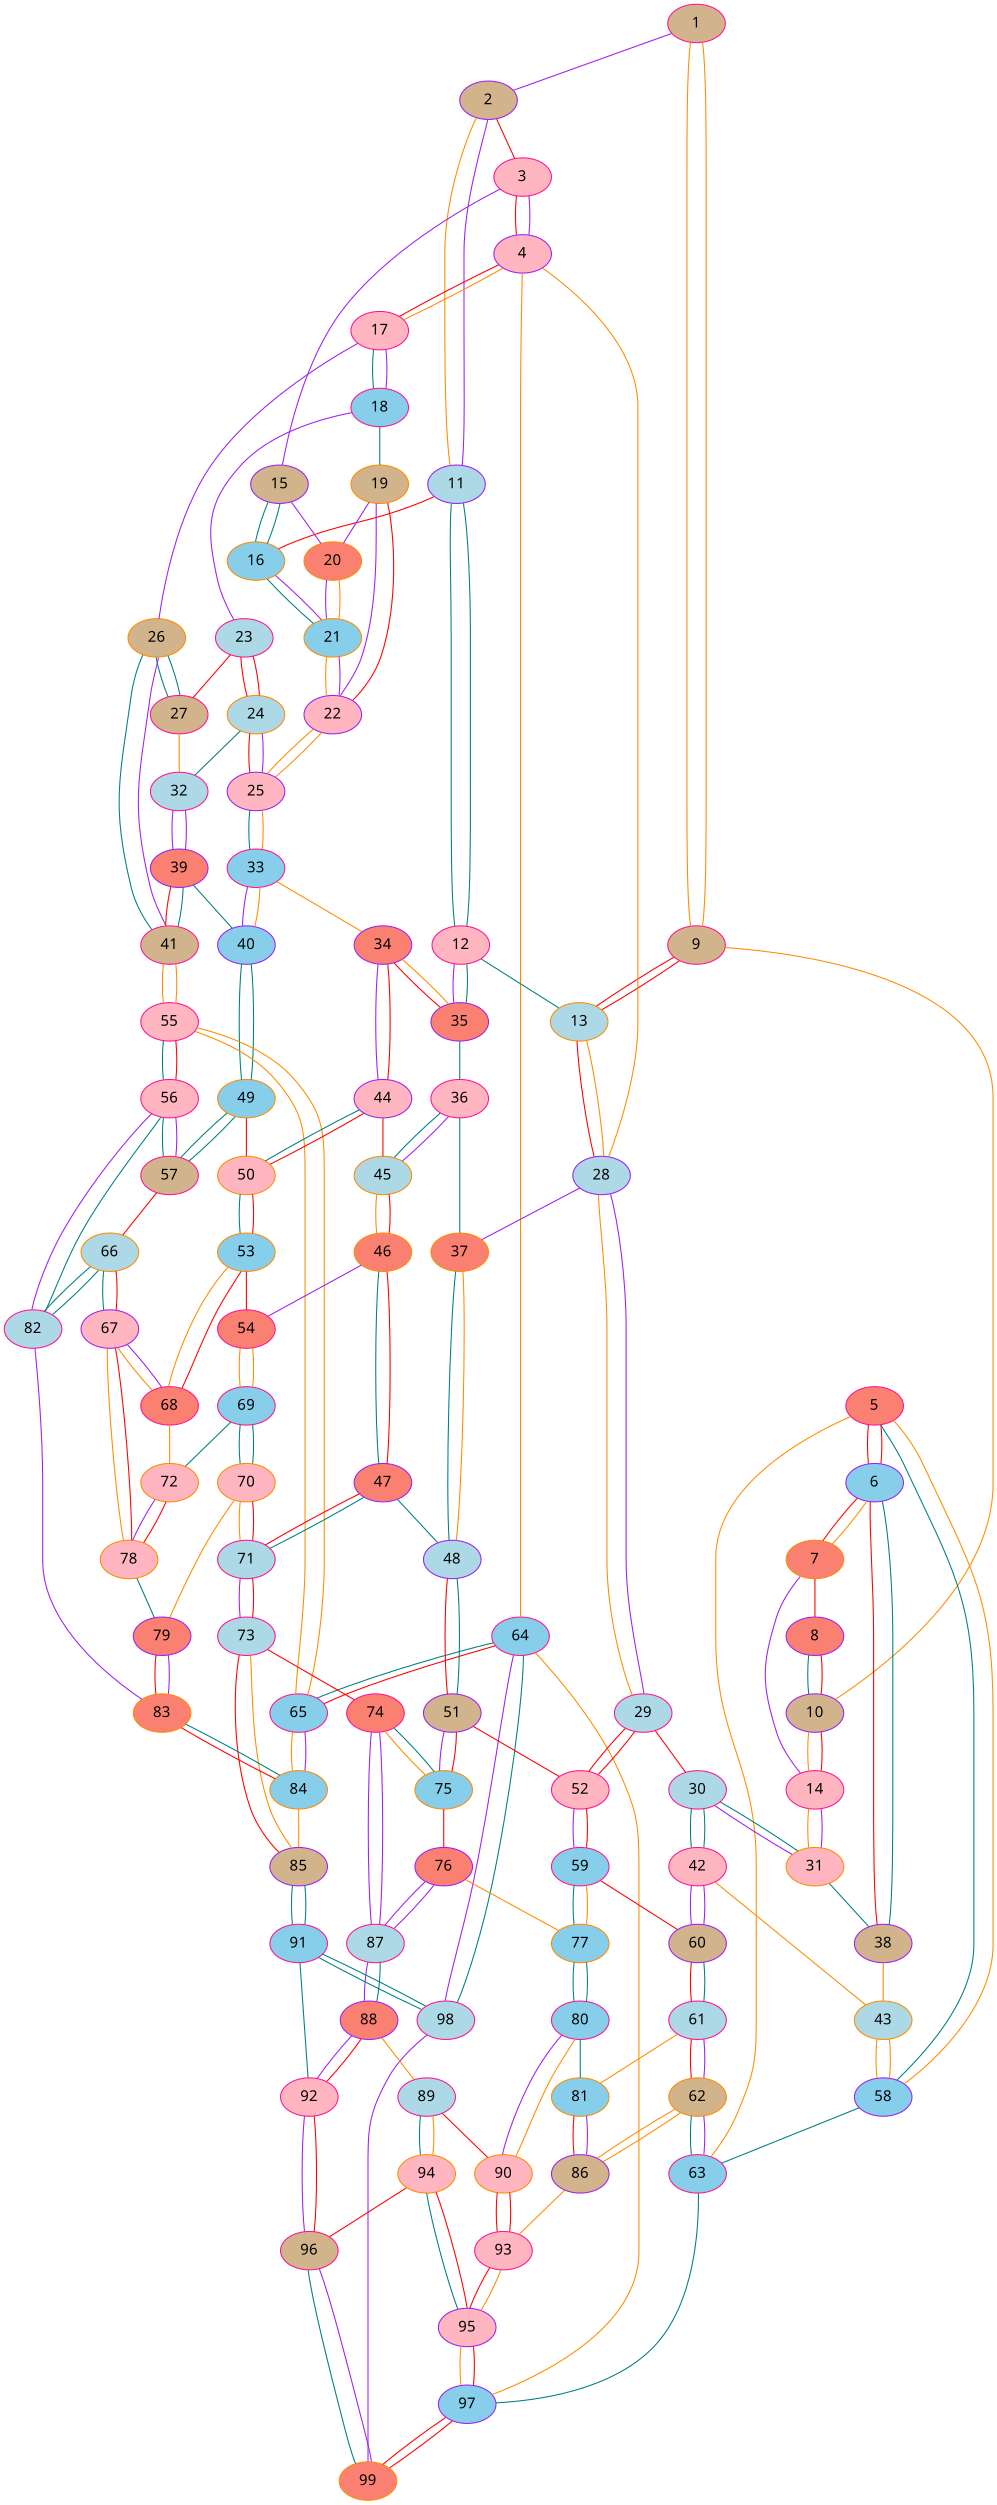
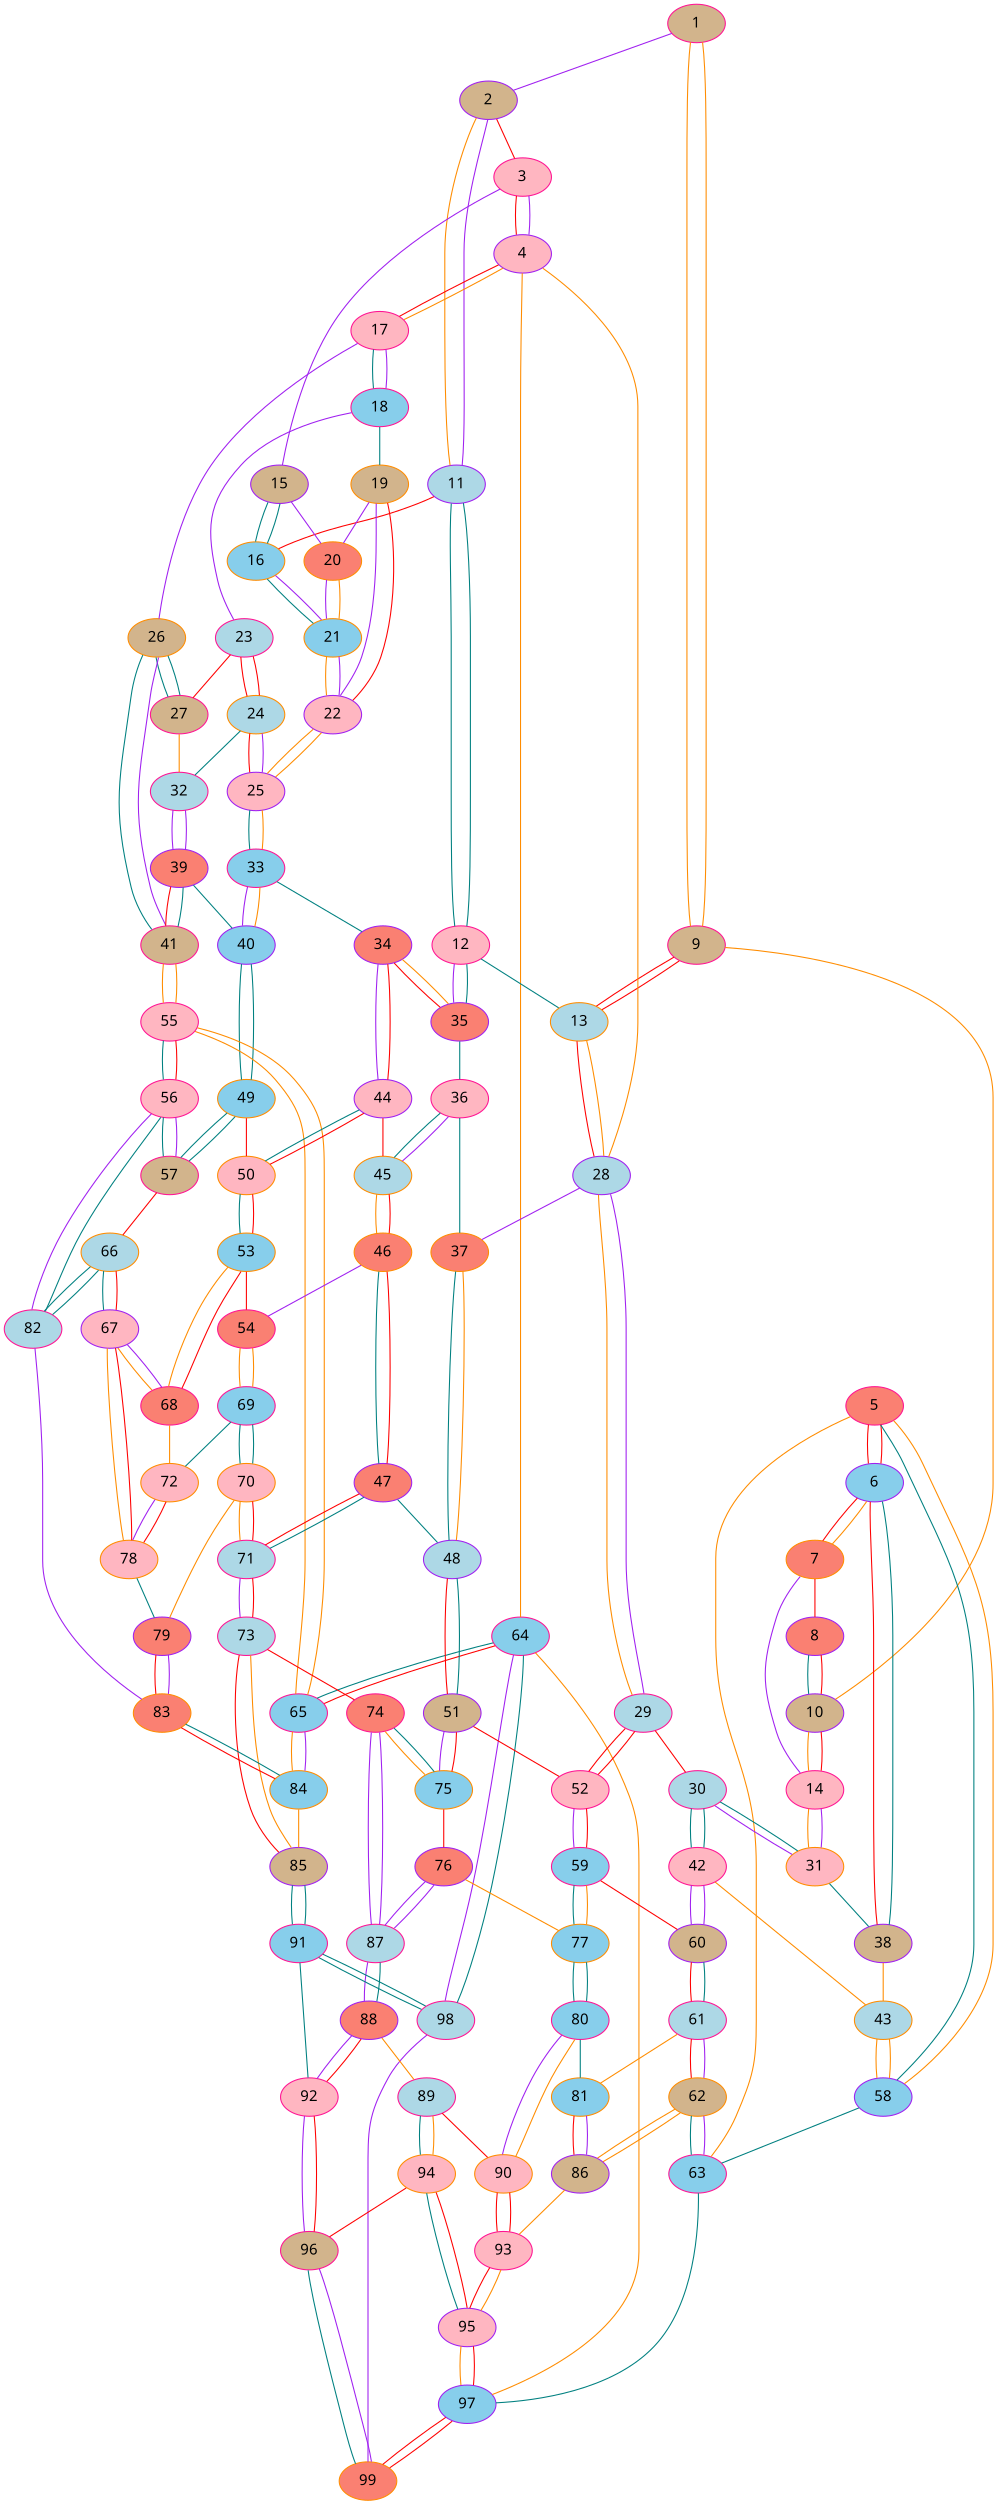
(319, 907) -> (319, 907)
